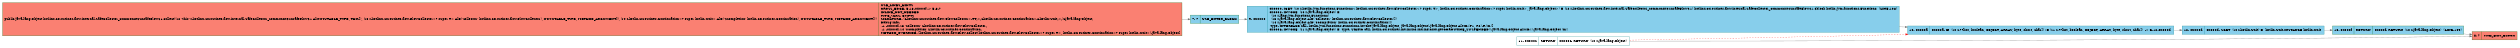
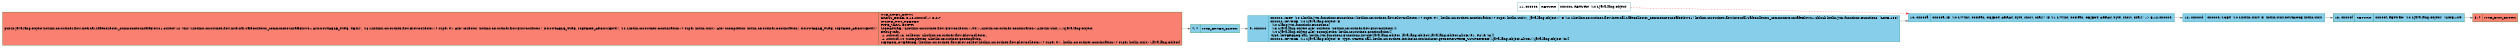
(1219, 19) -> (1220, 29)
(2050, 40) -> none
